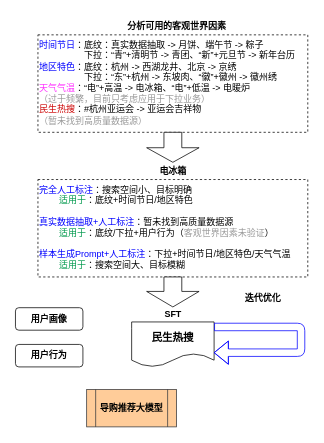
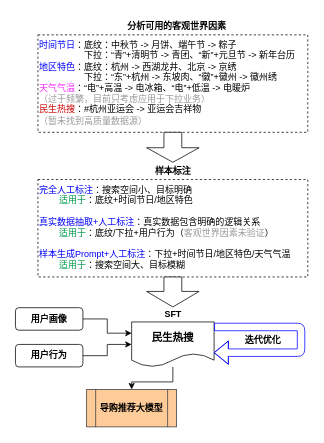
(154, 83) -> (151, 83)
(173, 171) -> (173, 171)
(168, 217) -> (168, 217)
(263, 299) -> (263, 340)
none -> (108, 333)
none -> (107, 353)
none -> (173, 382)
